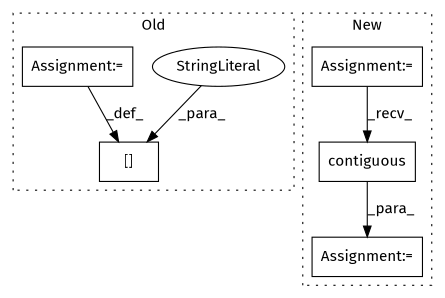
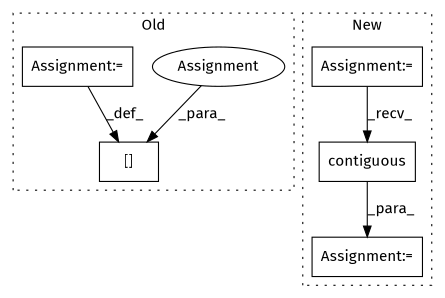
(219, 67) -> (219, 67)
